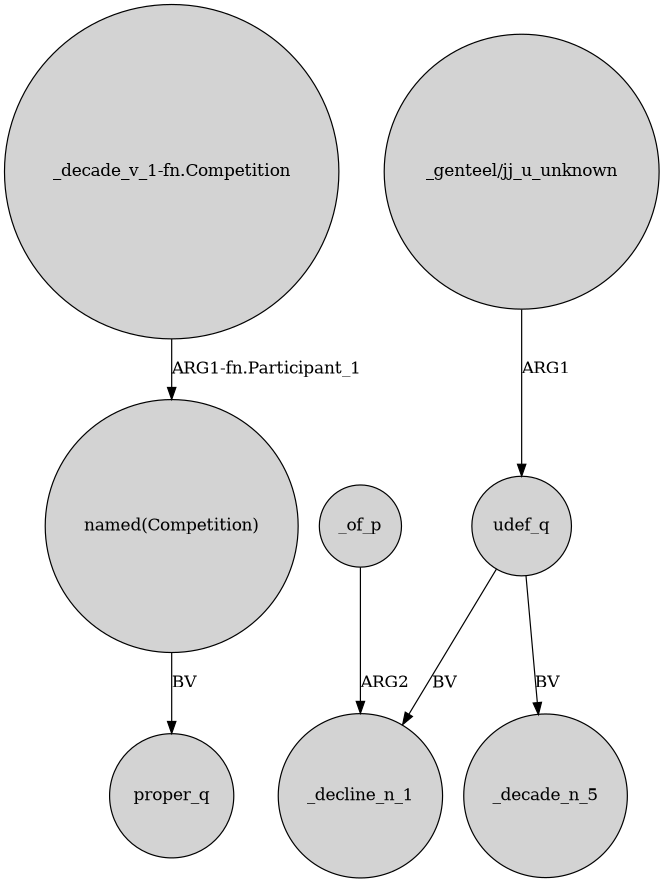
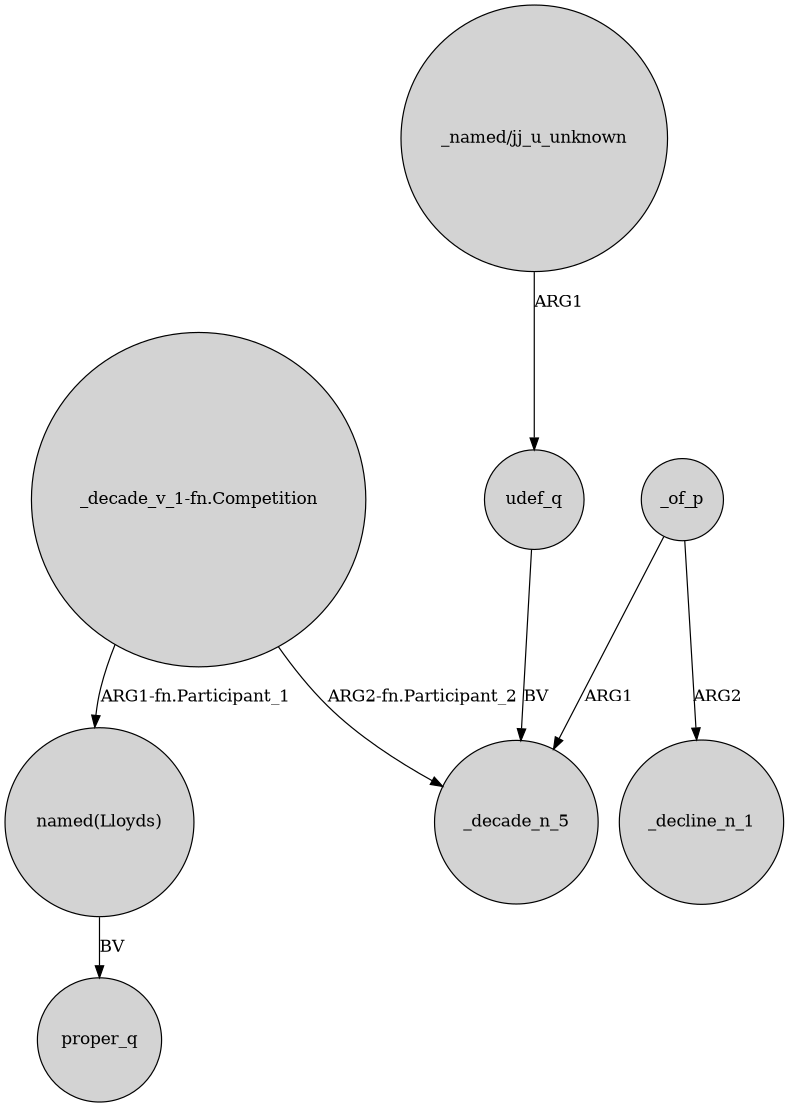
(522, 172) -> (534, 138)
(172, 526) -> (99, 822)
none -> (611, 638)
(453, 642) -> none
none -> (347, 723)
